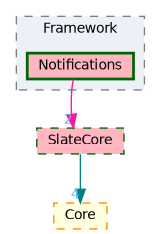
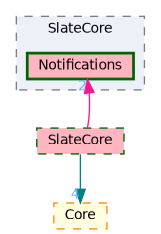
(80, 29) -> (80, 29)
(71, 99) -> (89, 111)
